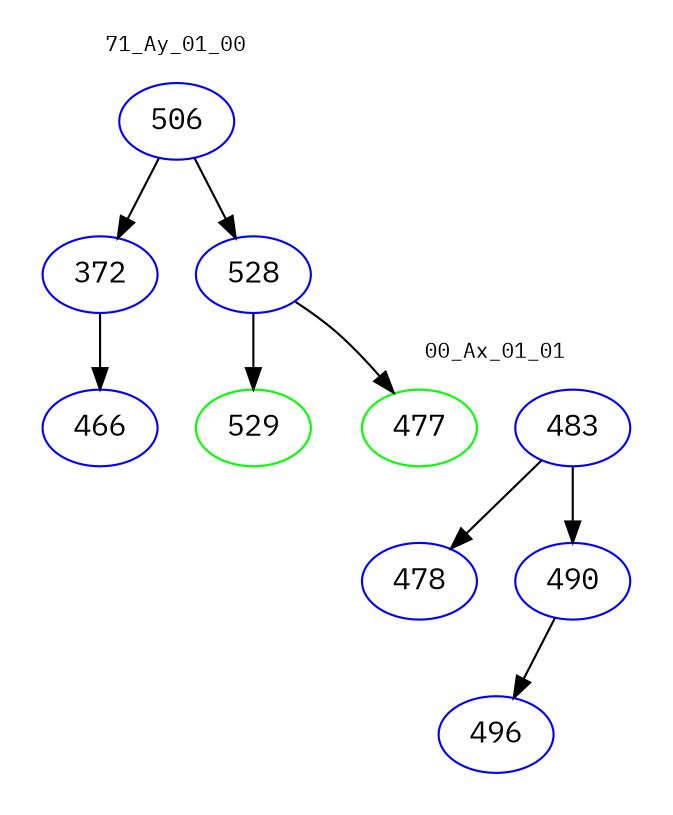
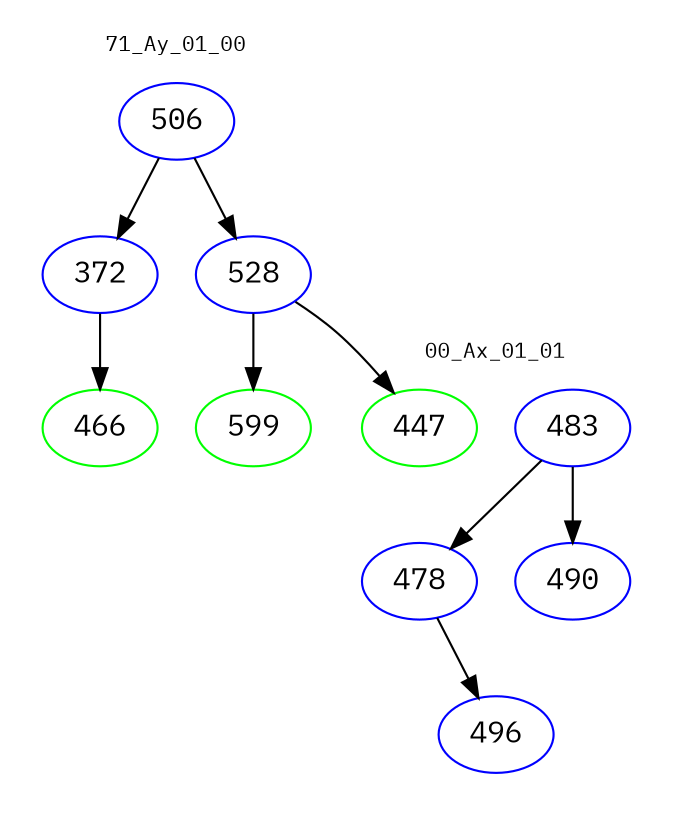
(100, 428) -> (100, 428)
(253, 428) -> (253, 428)
(419, 428) -> (419, 428)
(539, 648) -> (453, 648)
